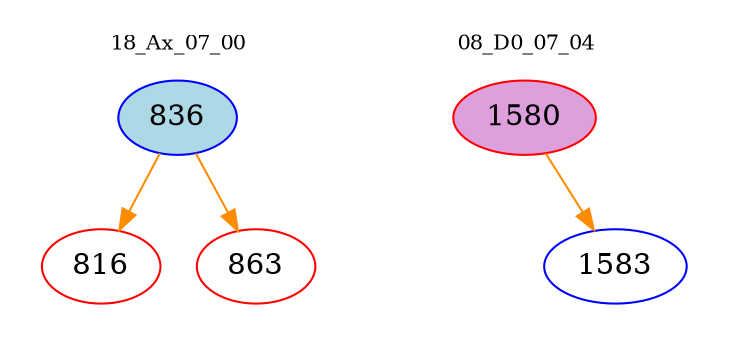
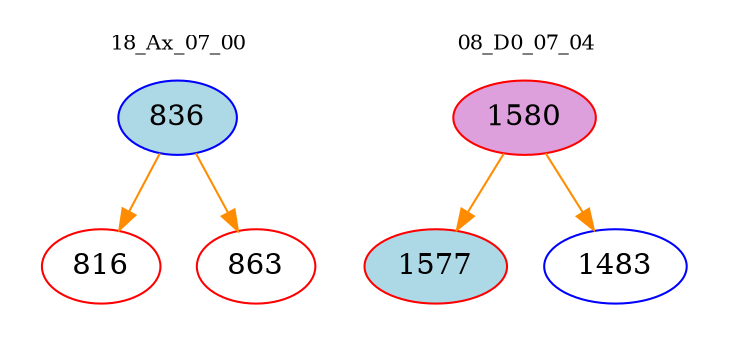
none -> (436, 266)
(615, 266) -> (615, 266)
